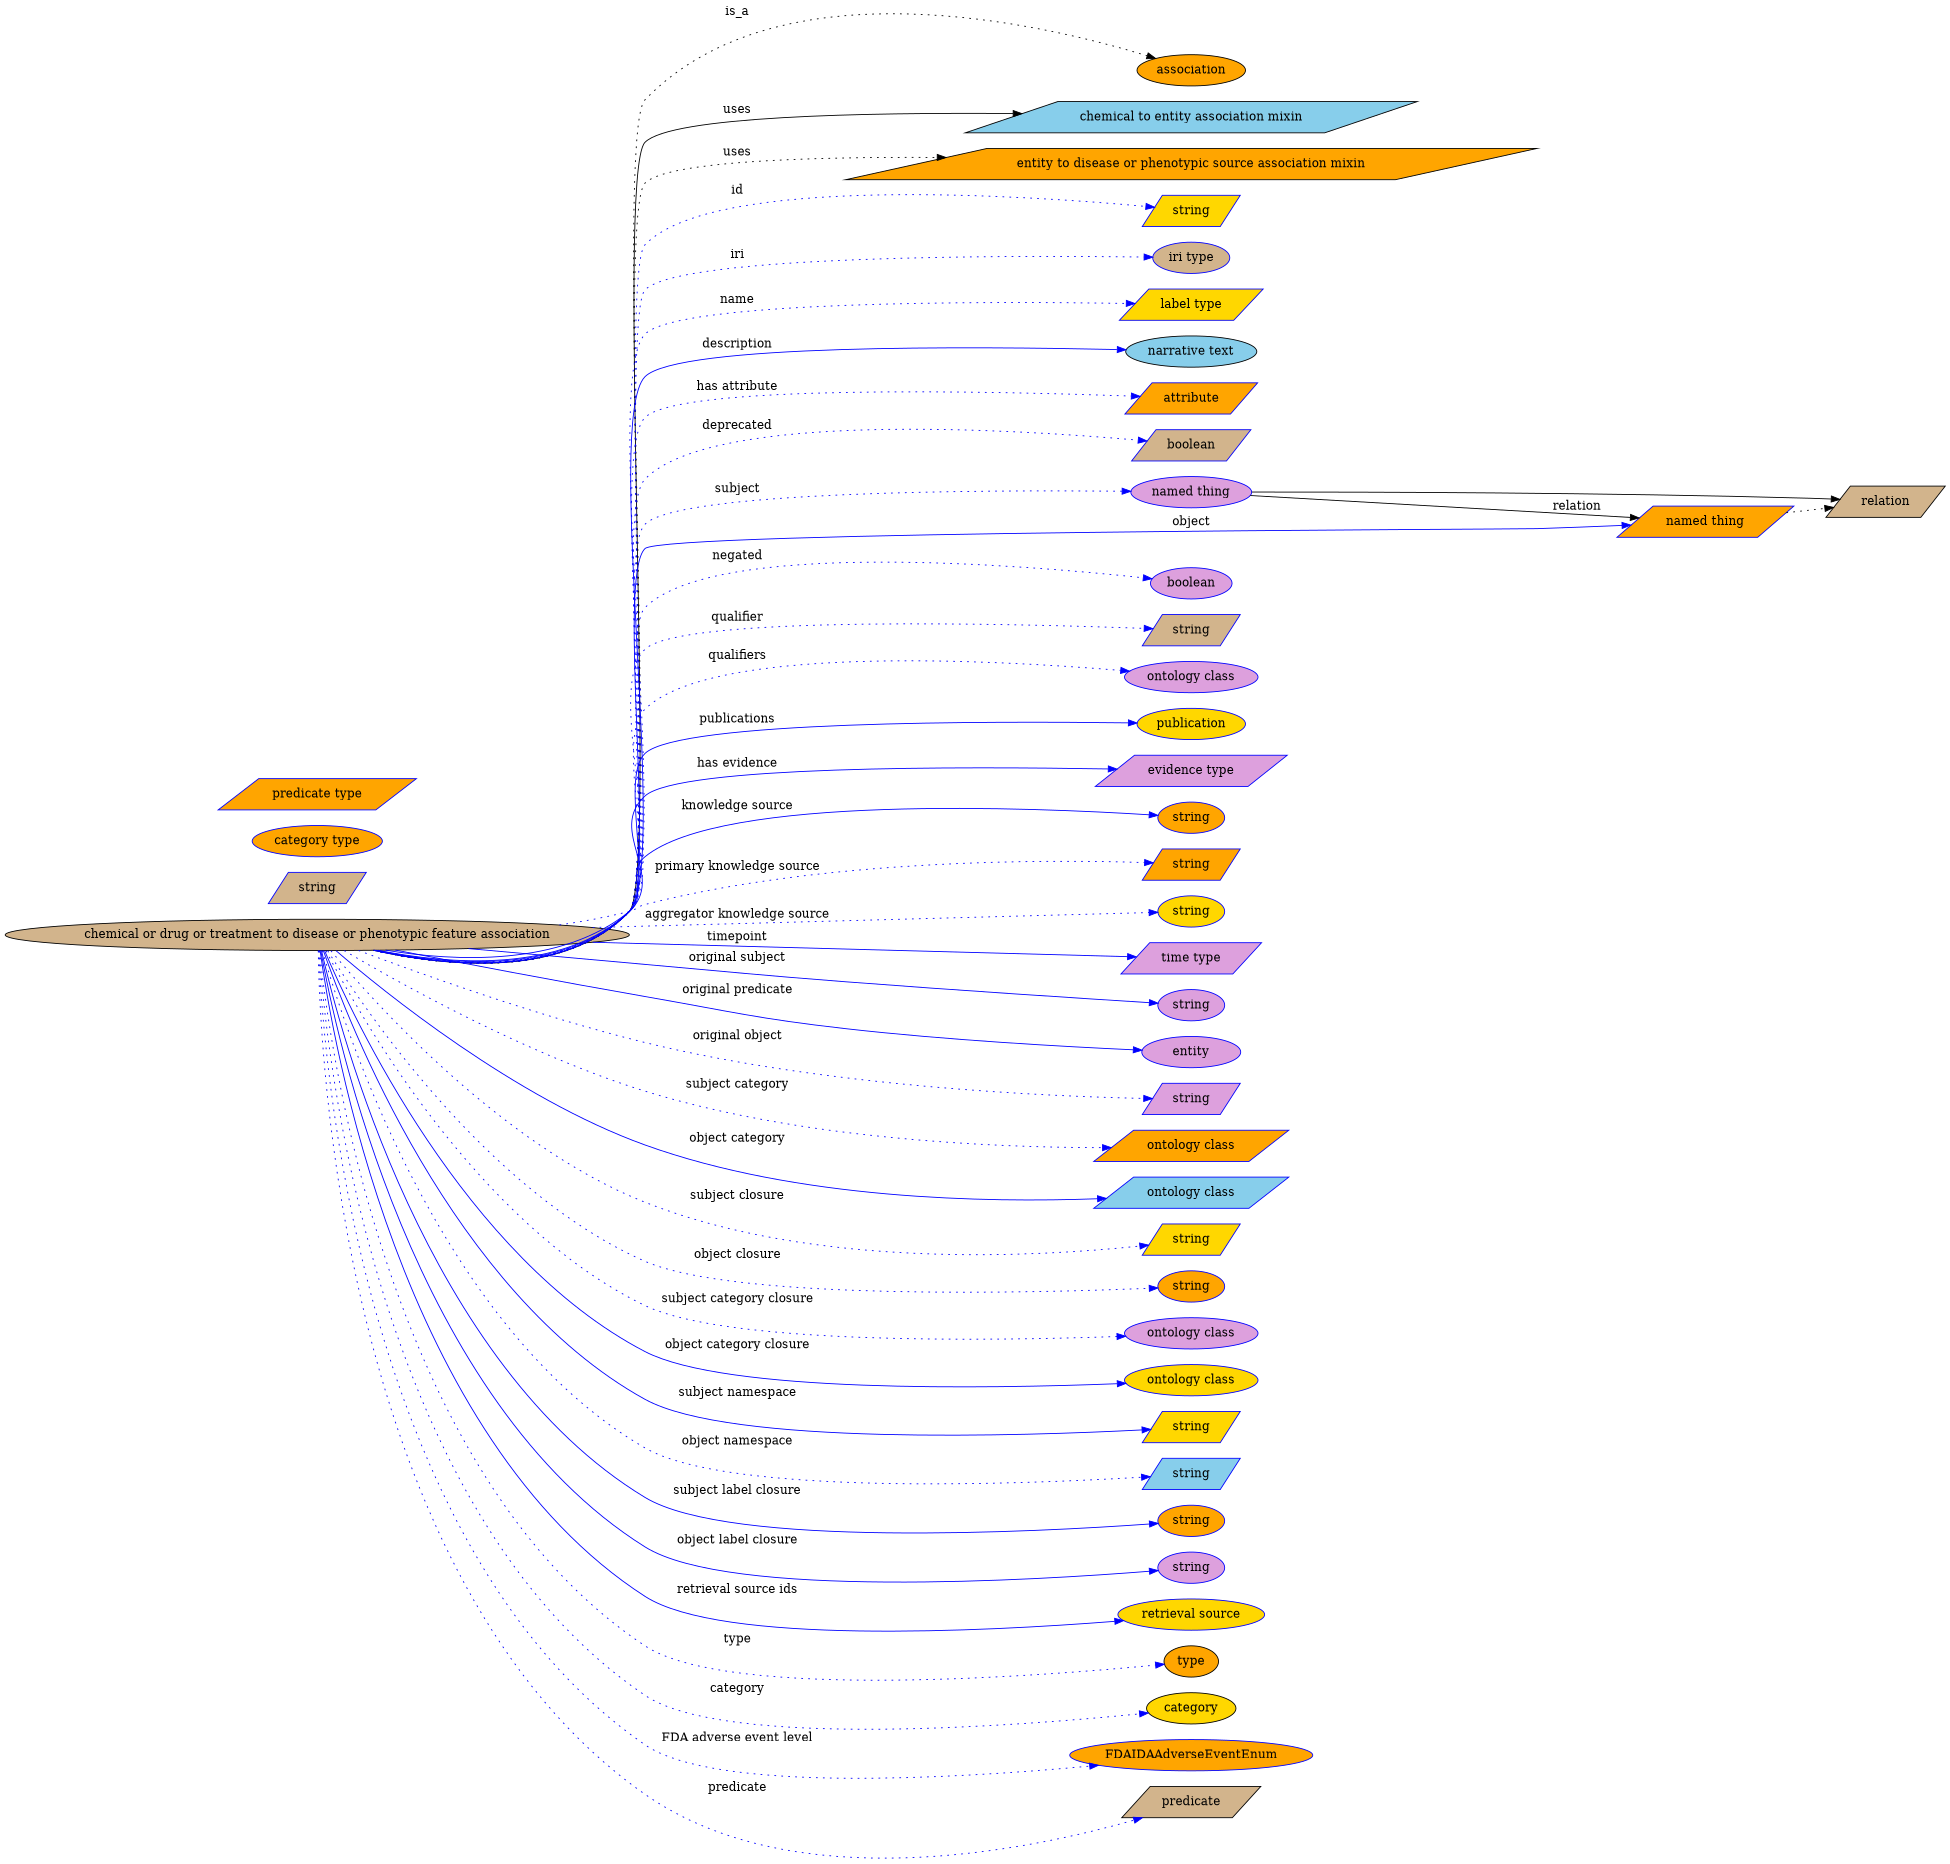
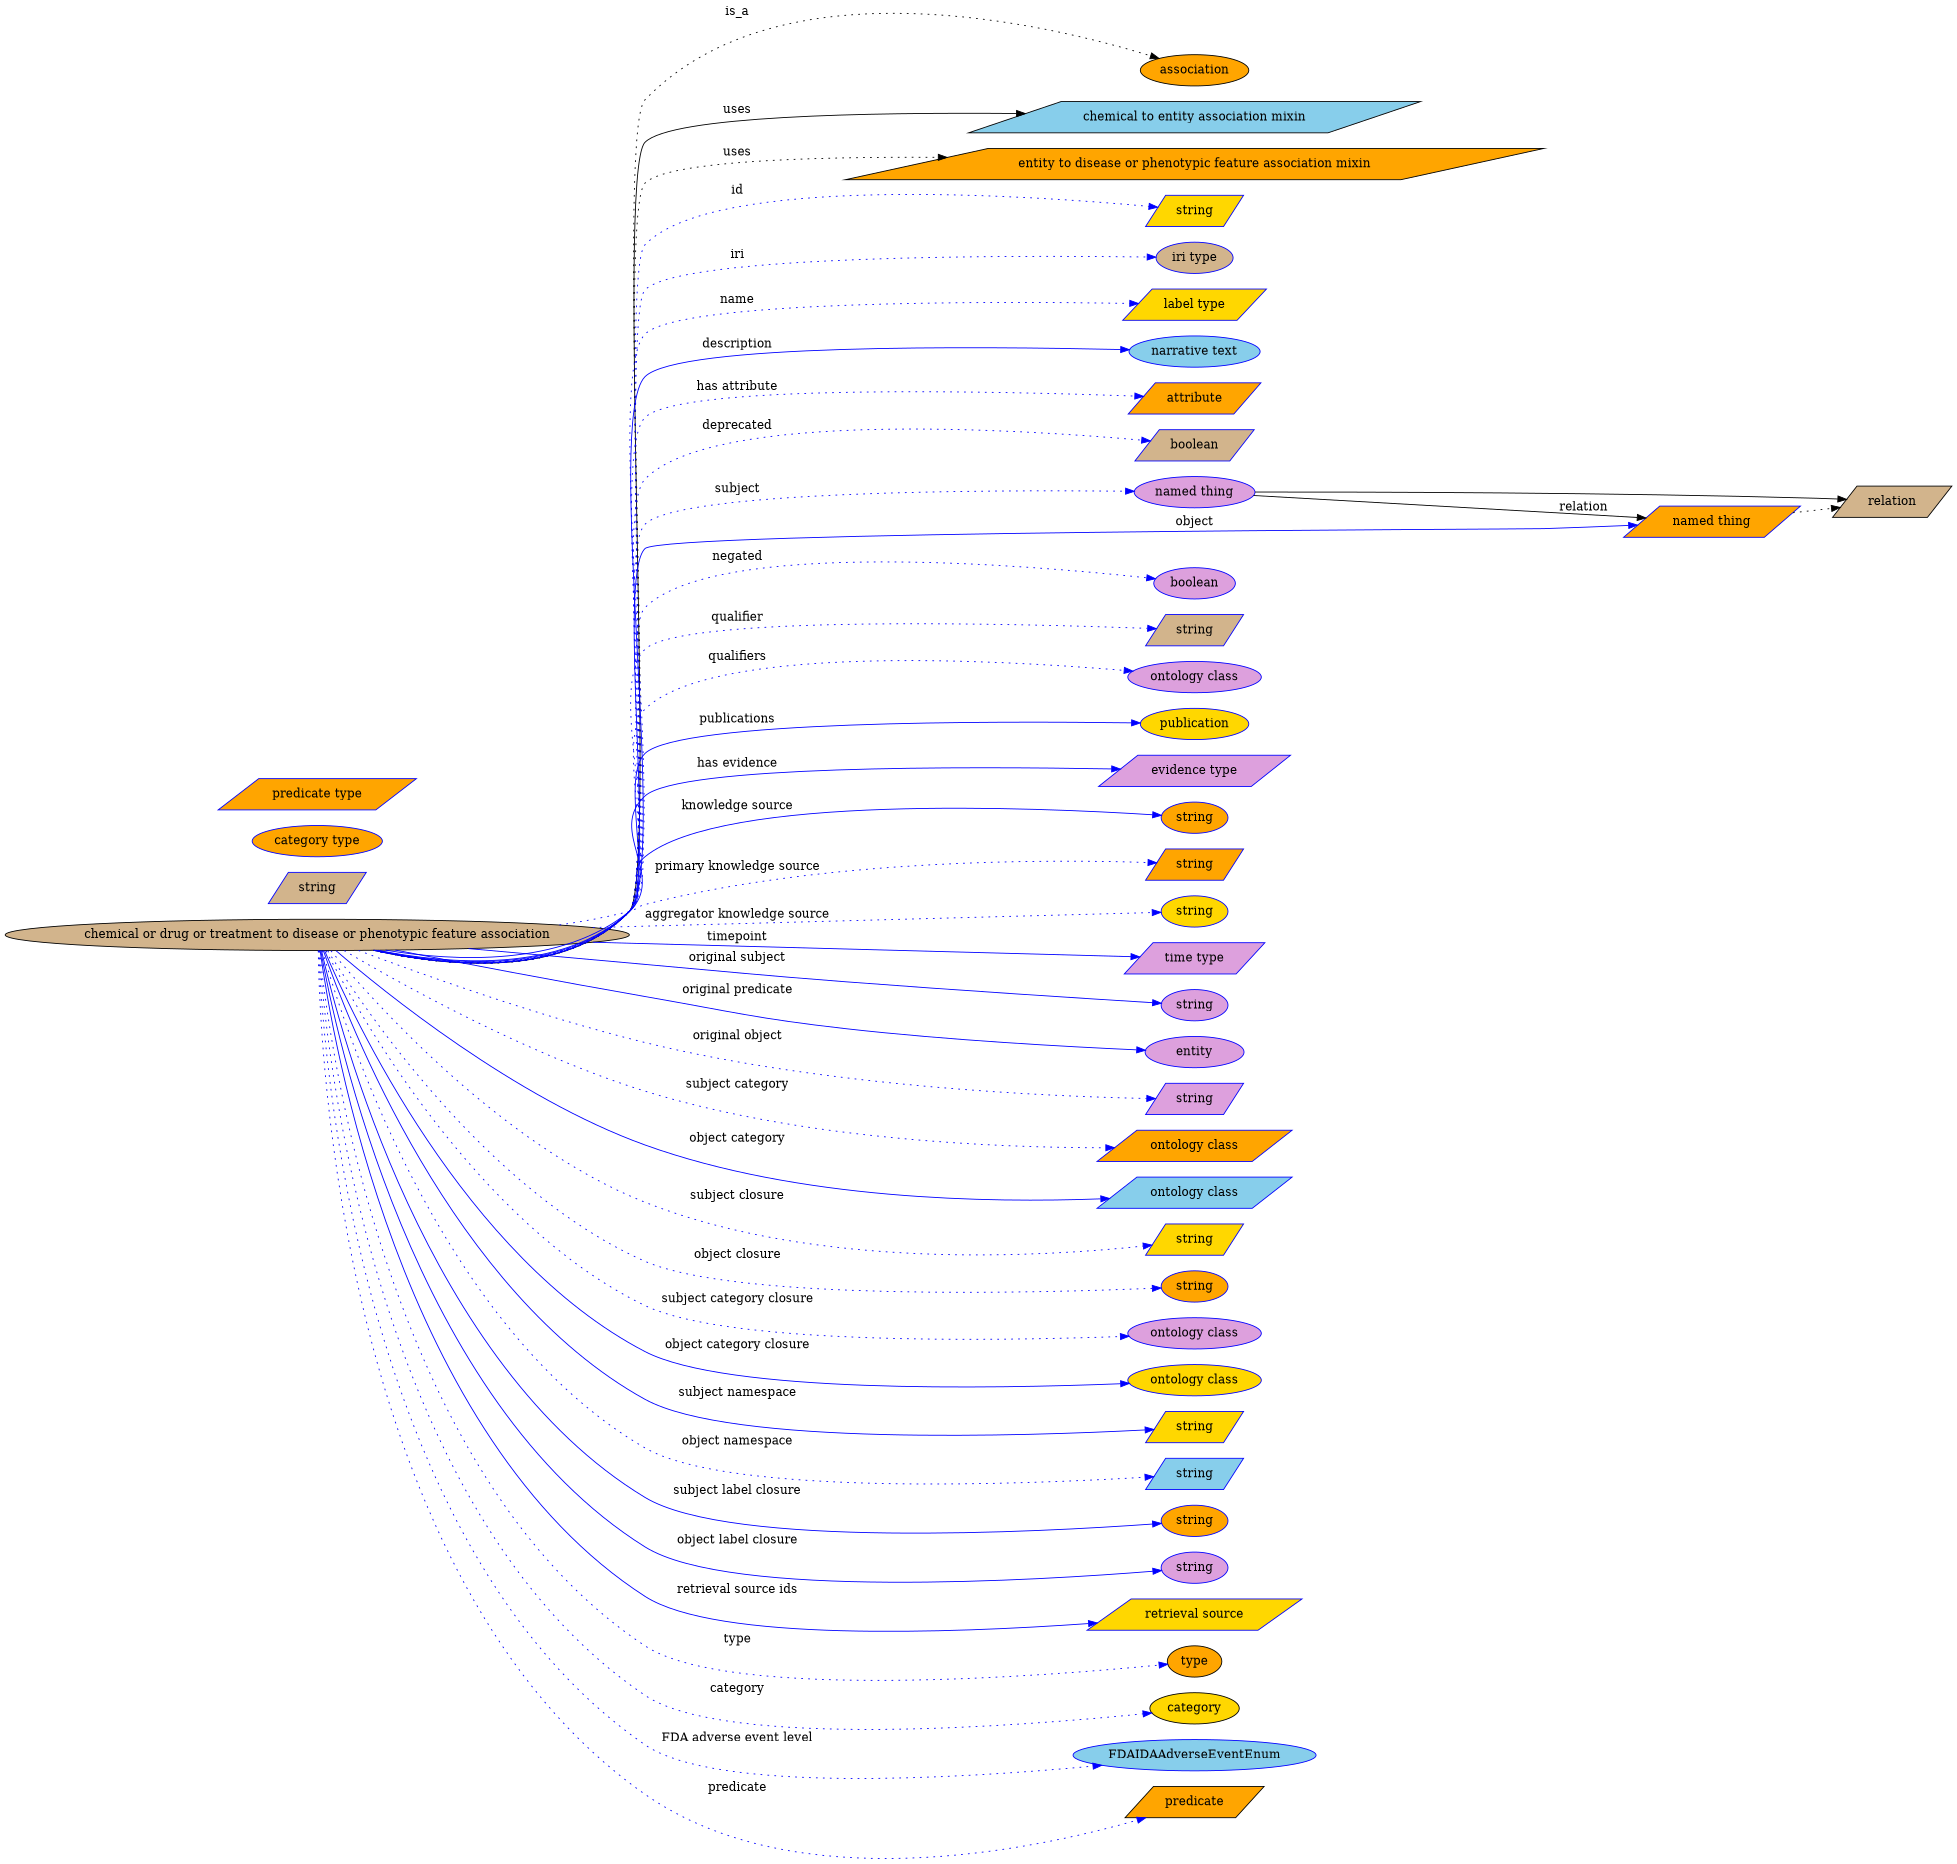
(1191, 164) -> (1195, 164)
(1191, 352) -> (1195, 352)
(1191, 1615) -> (1195, 1615)
(1191, 1755) -> (1195, 1755)
(1191, 1802) -> (1195, 1802)
